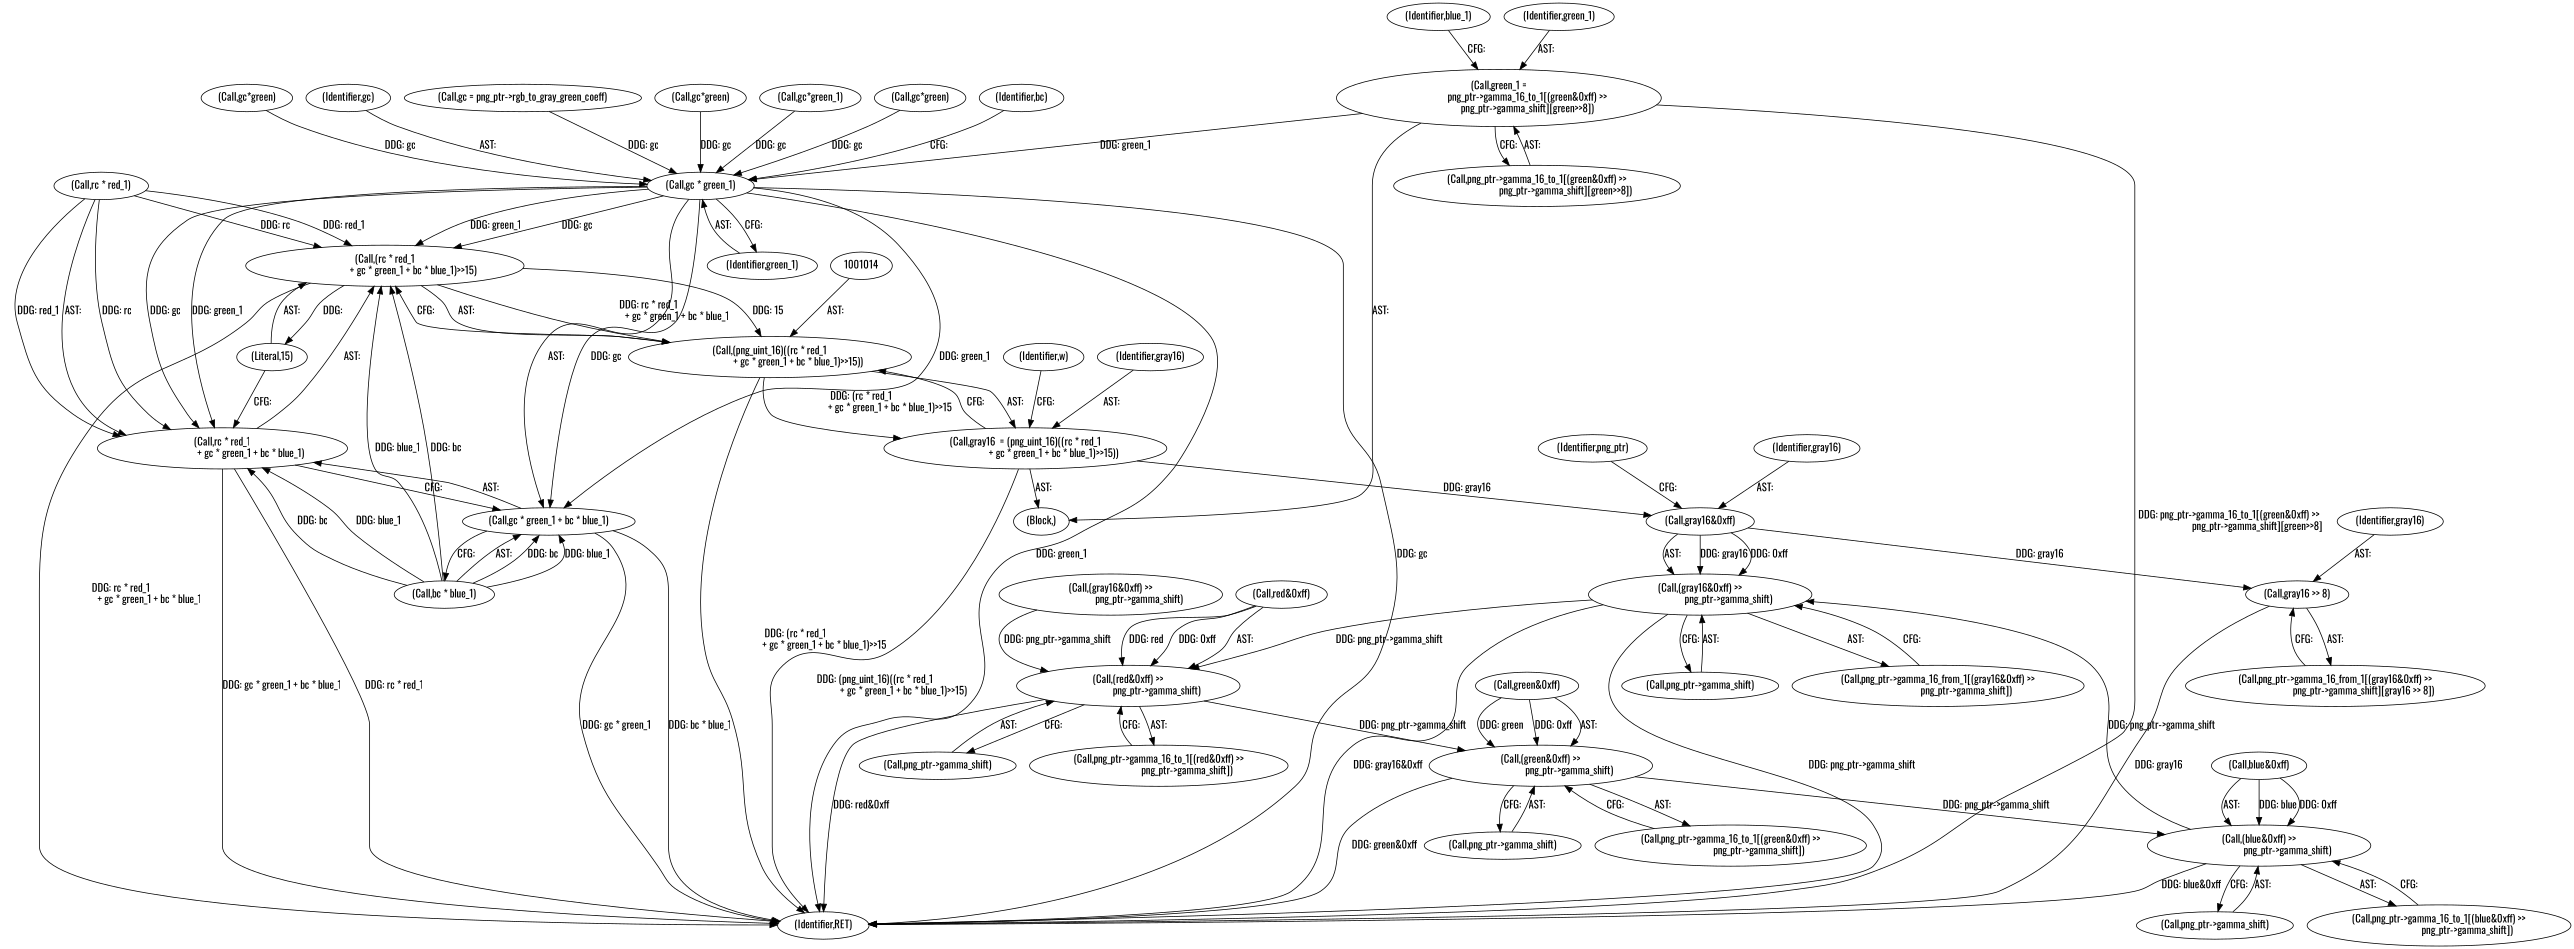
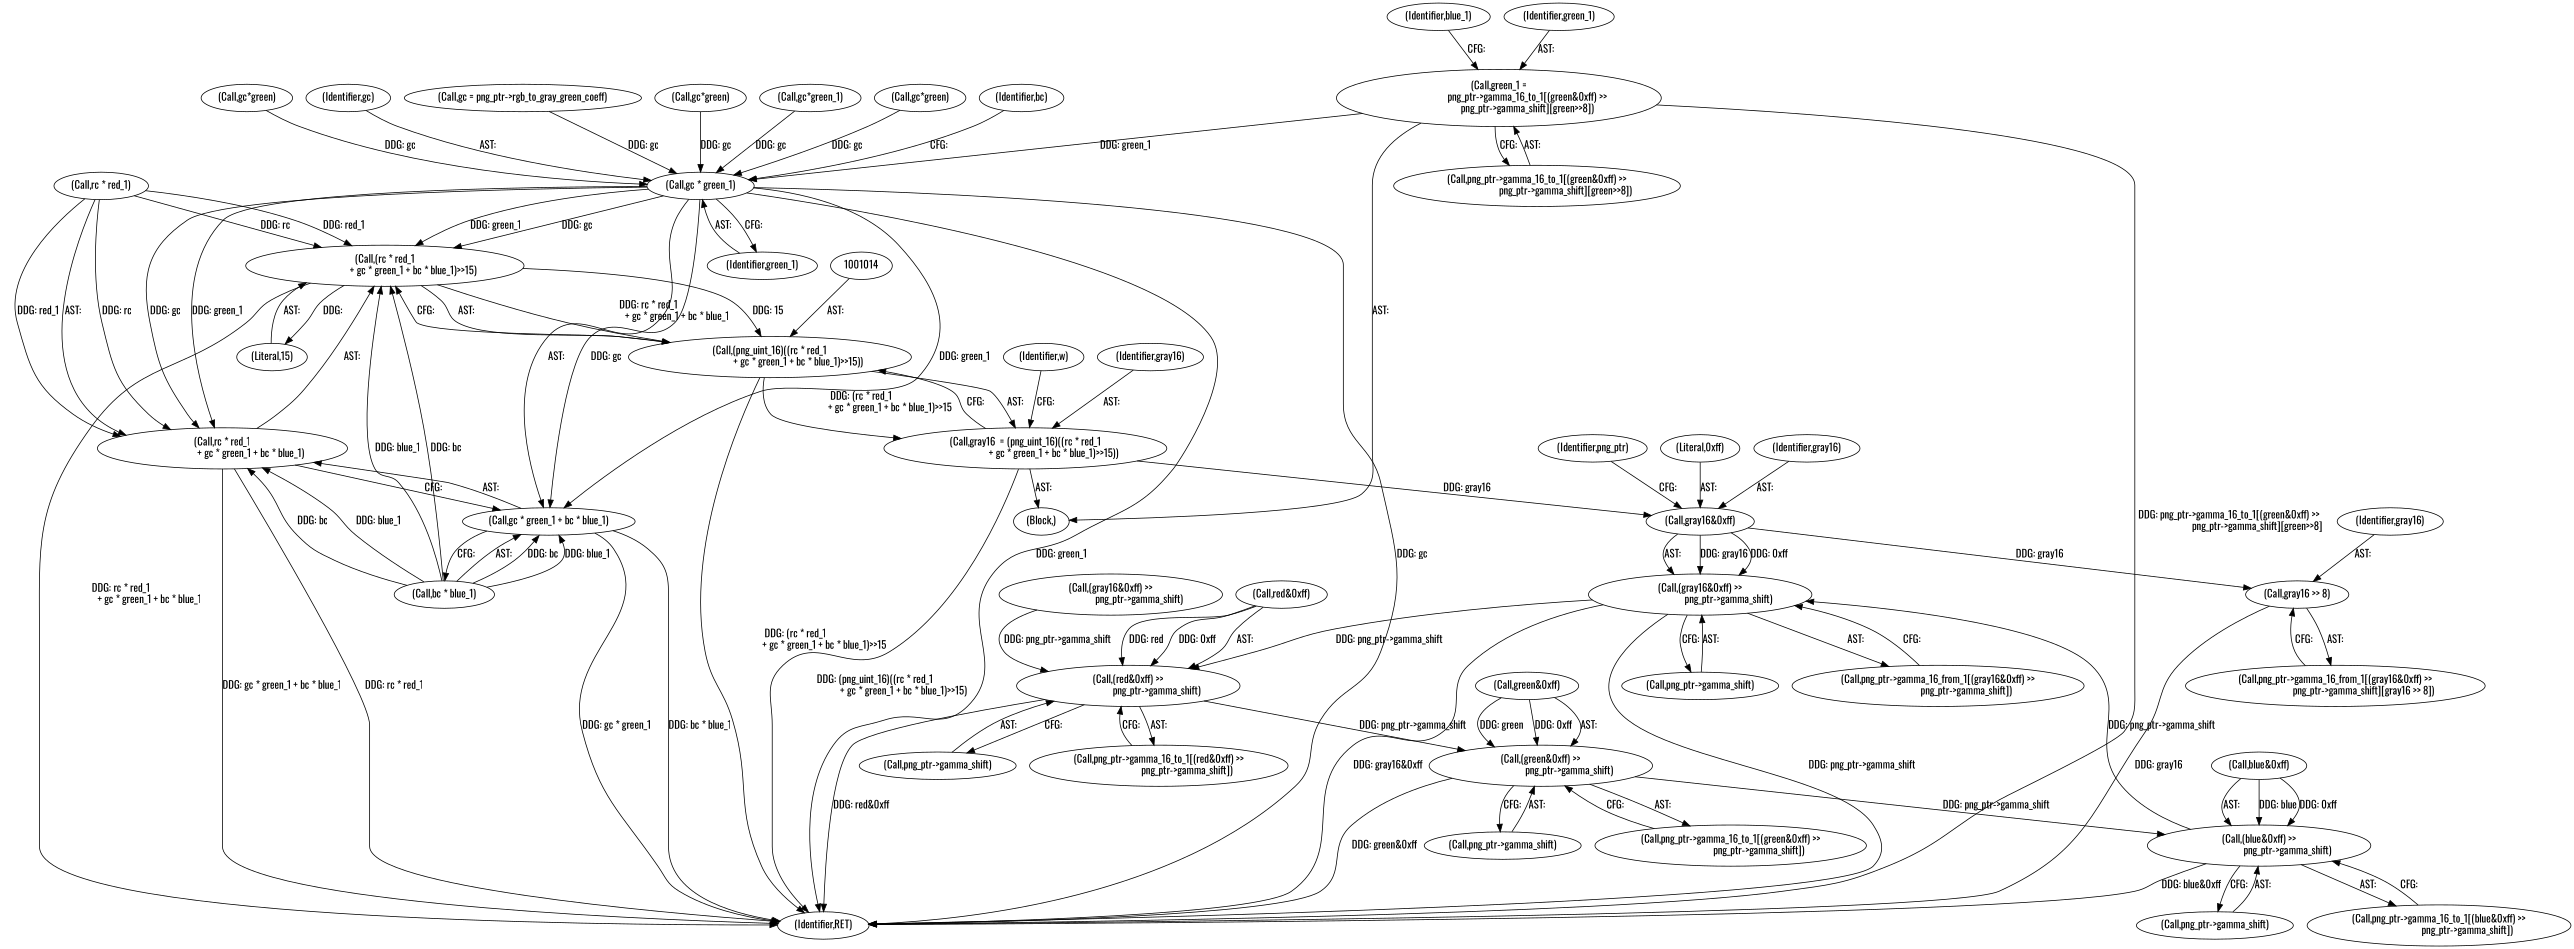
(251, 396) -> none
none -> (1700, 448)
